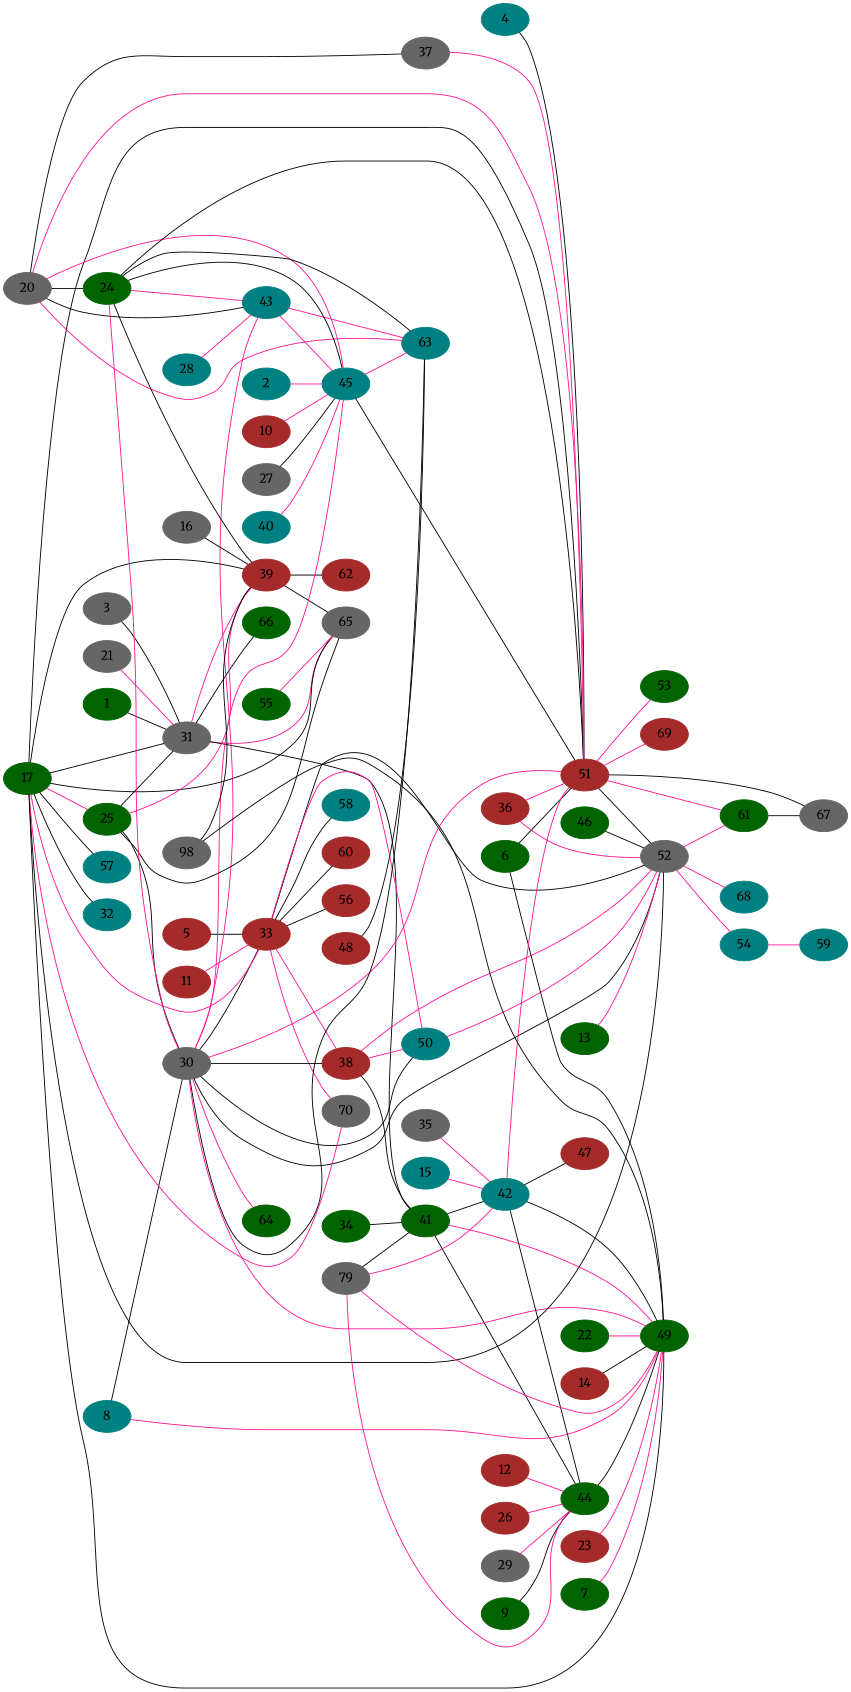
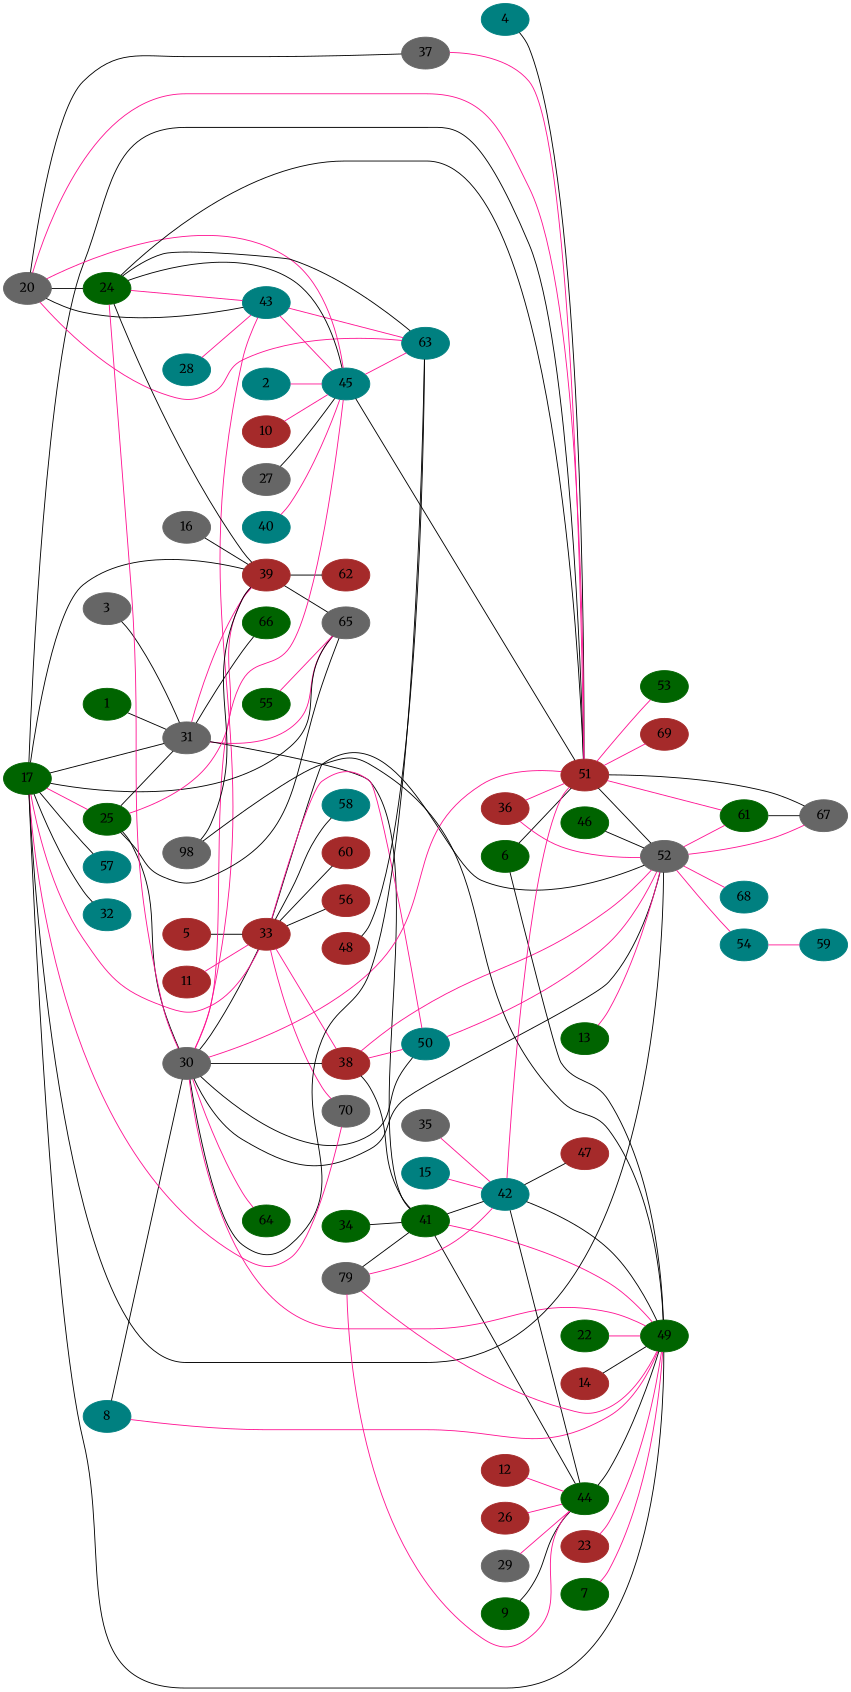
(107, 656) -> none
none -> (748, 845)
